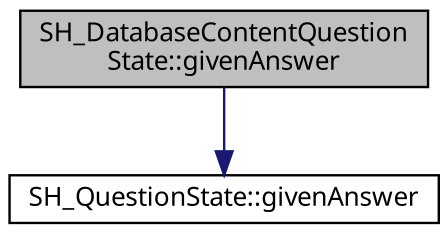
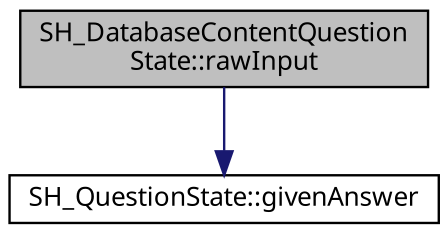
(224, 49) -> (224, 49)
